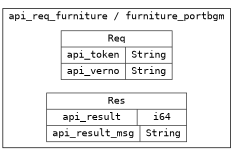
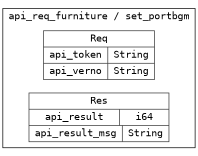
(117, 17) -> (99, 17)
